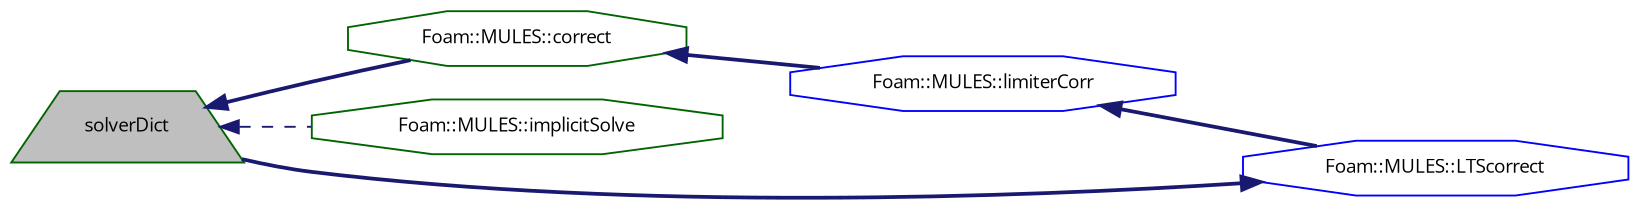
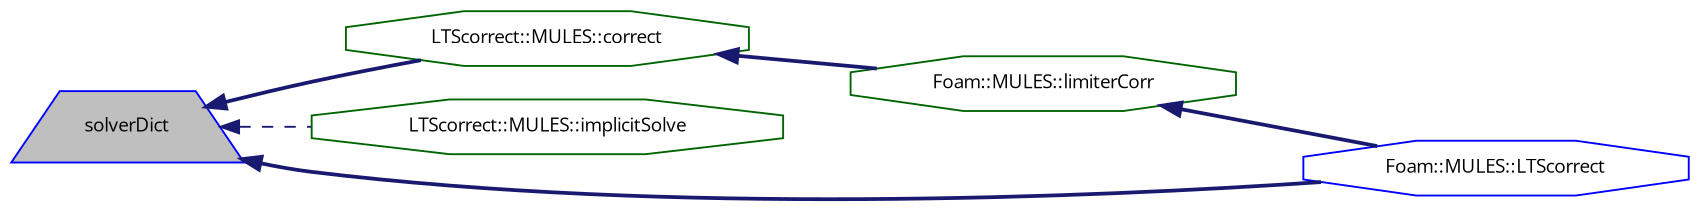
(517, 39) -> (547, 39)
(983, 84) -> (1043, 84)
(128, 127) -> (128, 127)
(517, 127) -> (547, 127)
(741, 197) -> (790, 199)
